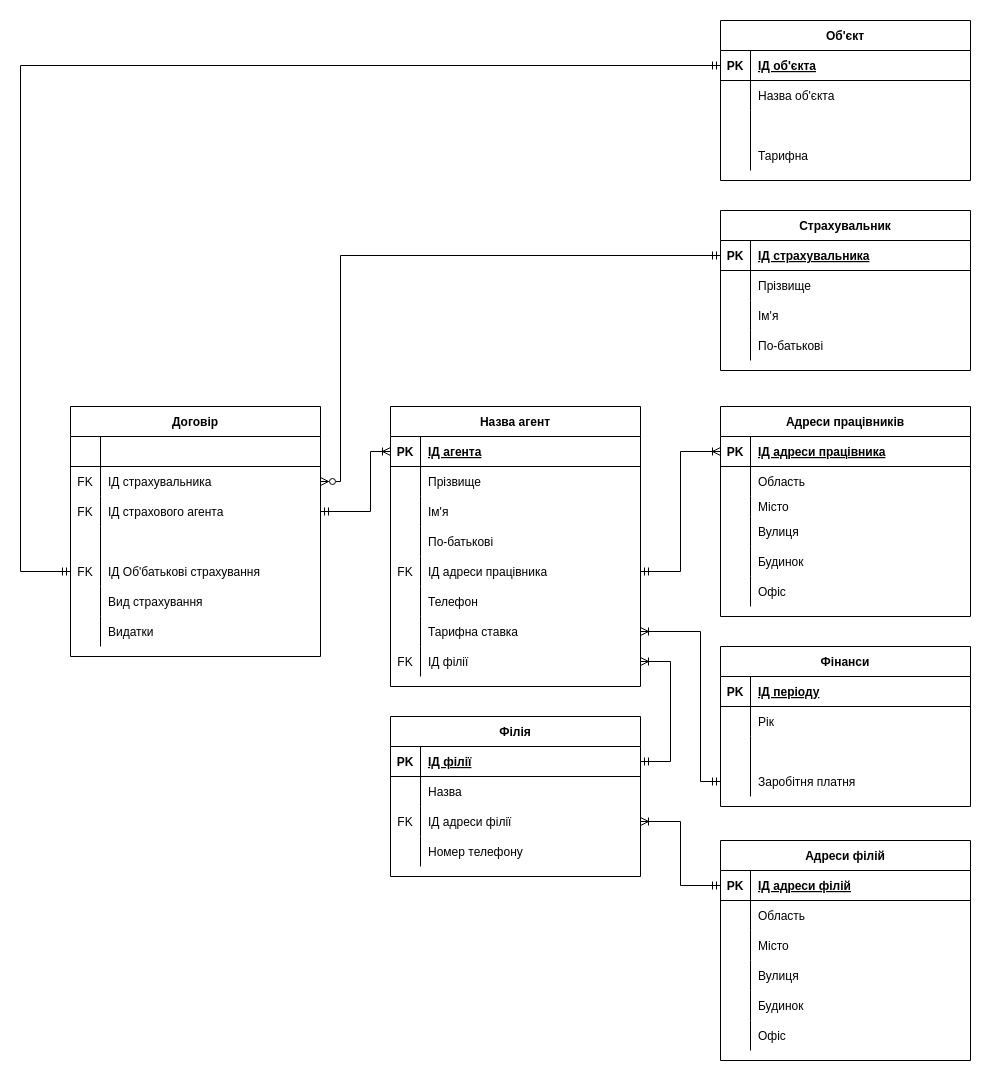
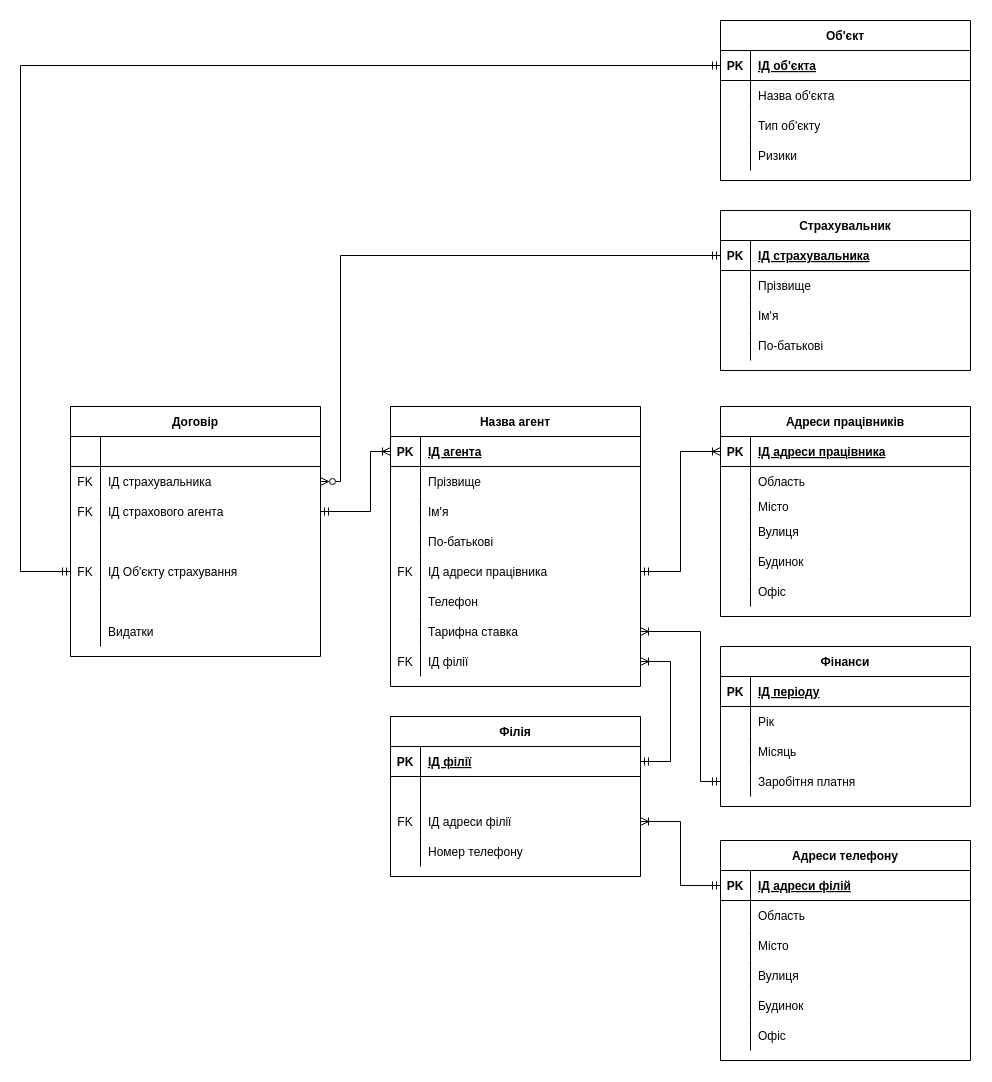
none -> (861, 126)
(782, 156) -> (778, 156)
(191, 572) -> (177, 572)
(211, 602) -> none
none -> (861, 752)
(531, 792) -> none
(845, 856) -> (845, 856)
